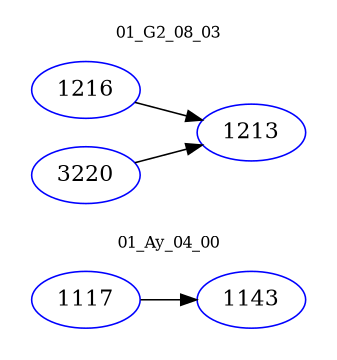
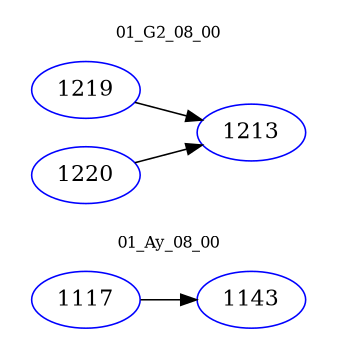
(169, 34) -> (169, 34)
(86, 90) -> (86, 90)
(86, 175) -> (86, 175)
(169, 244) -> (169, 244)
